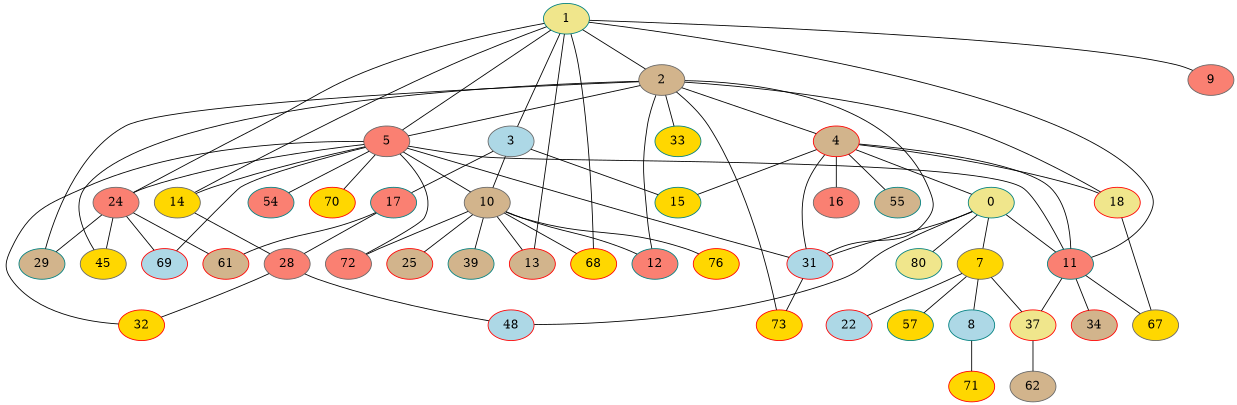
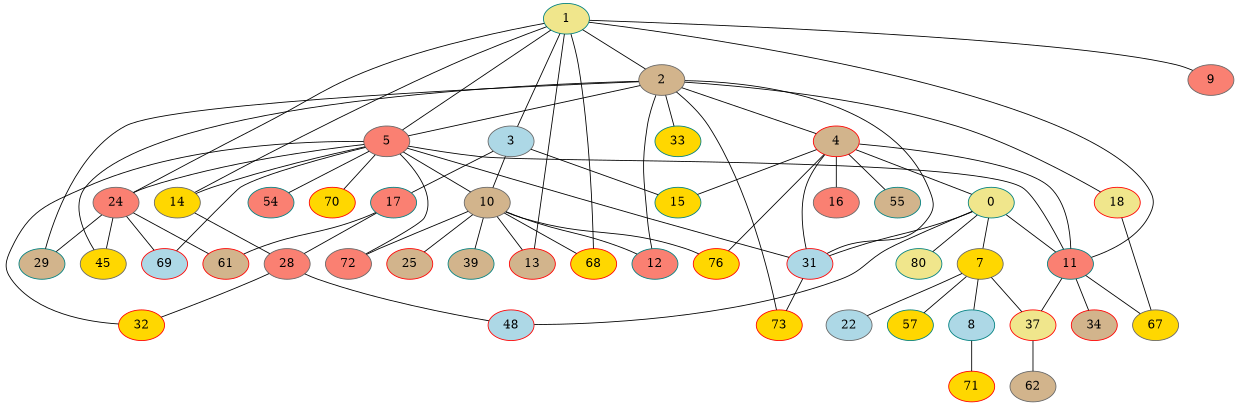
(980, 163) -> (776, 203)
(849, 325) -> (849, 325)
